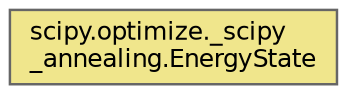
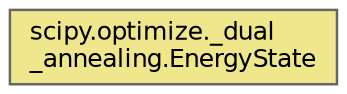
(173, 47) -> (173, 47)
